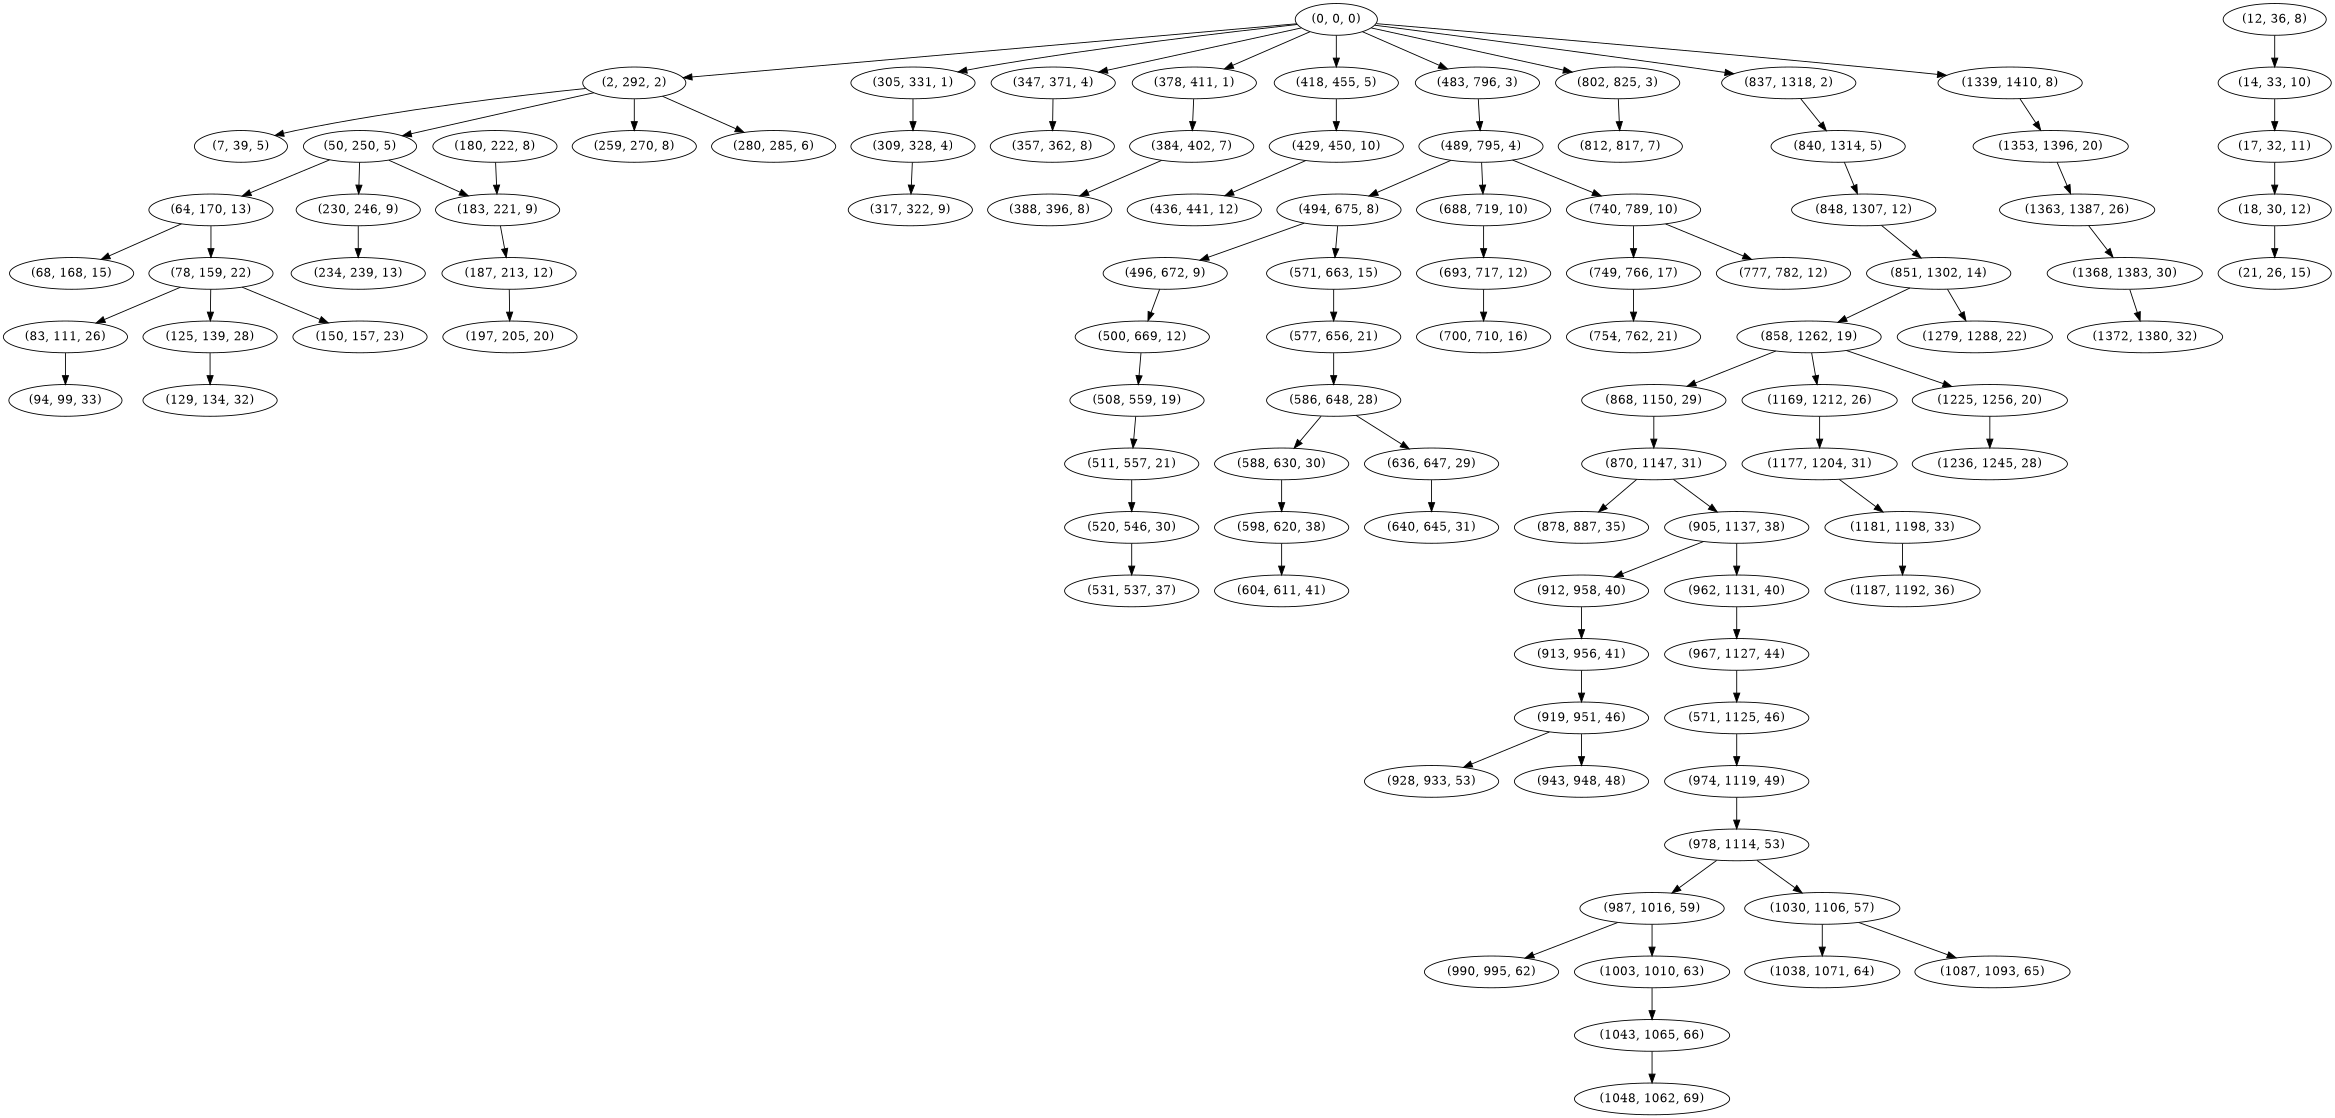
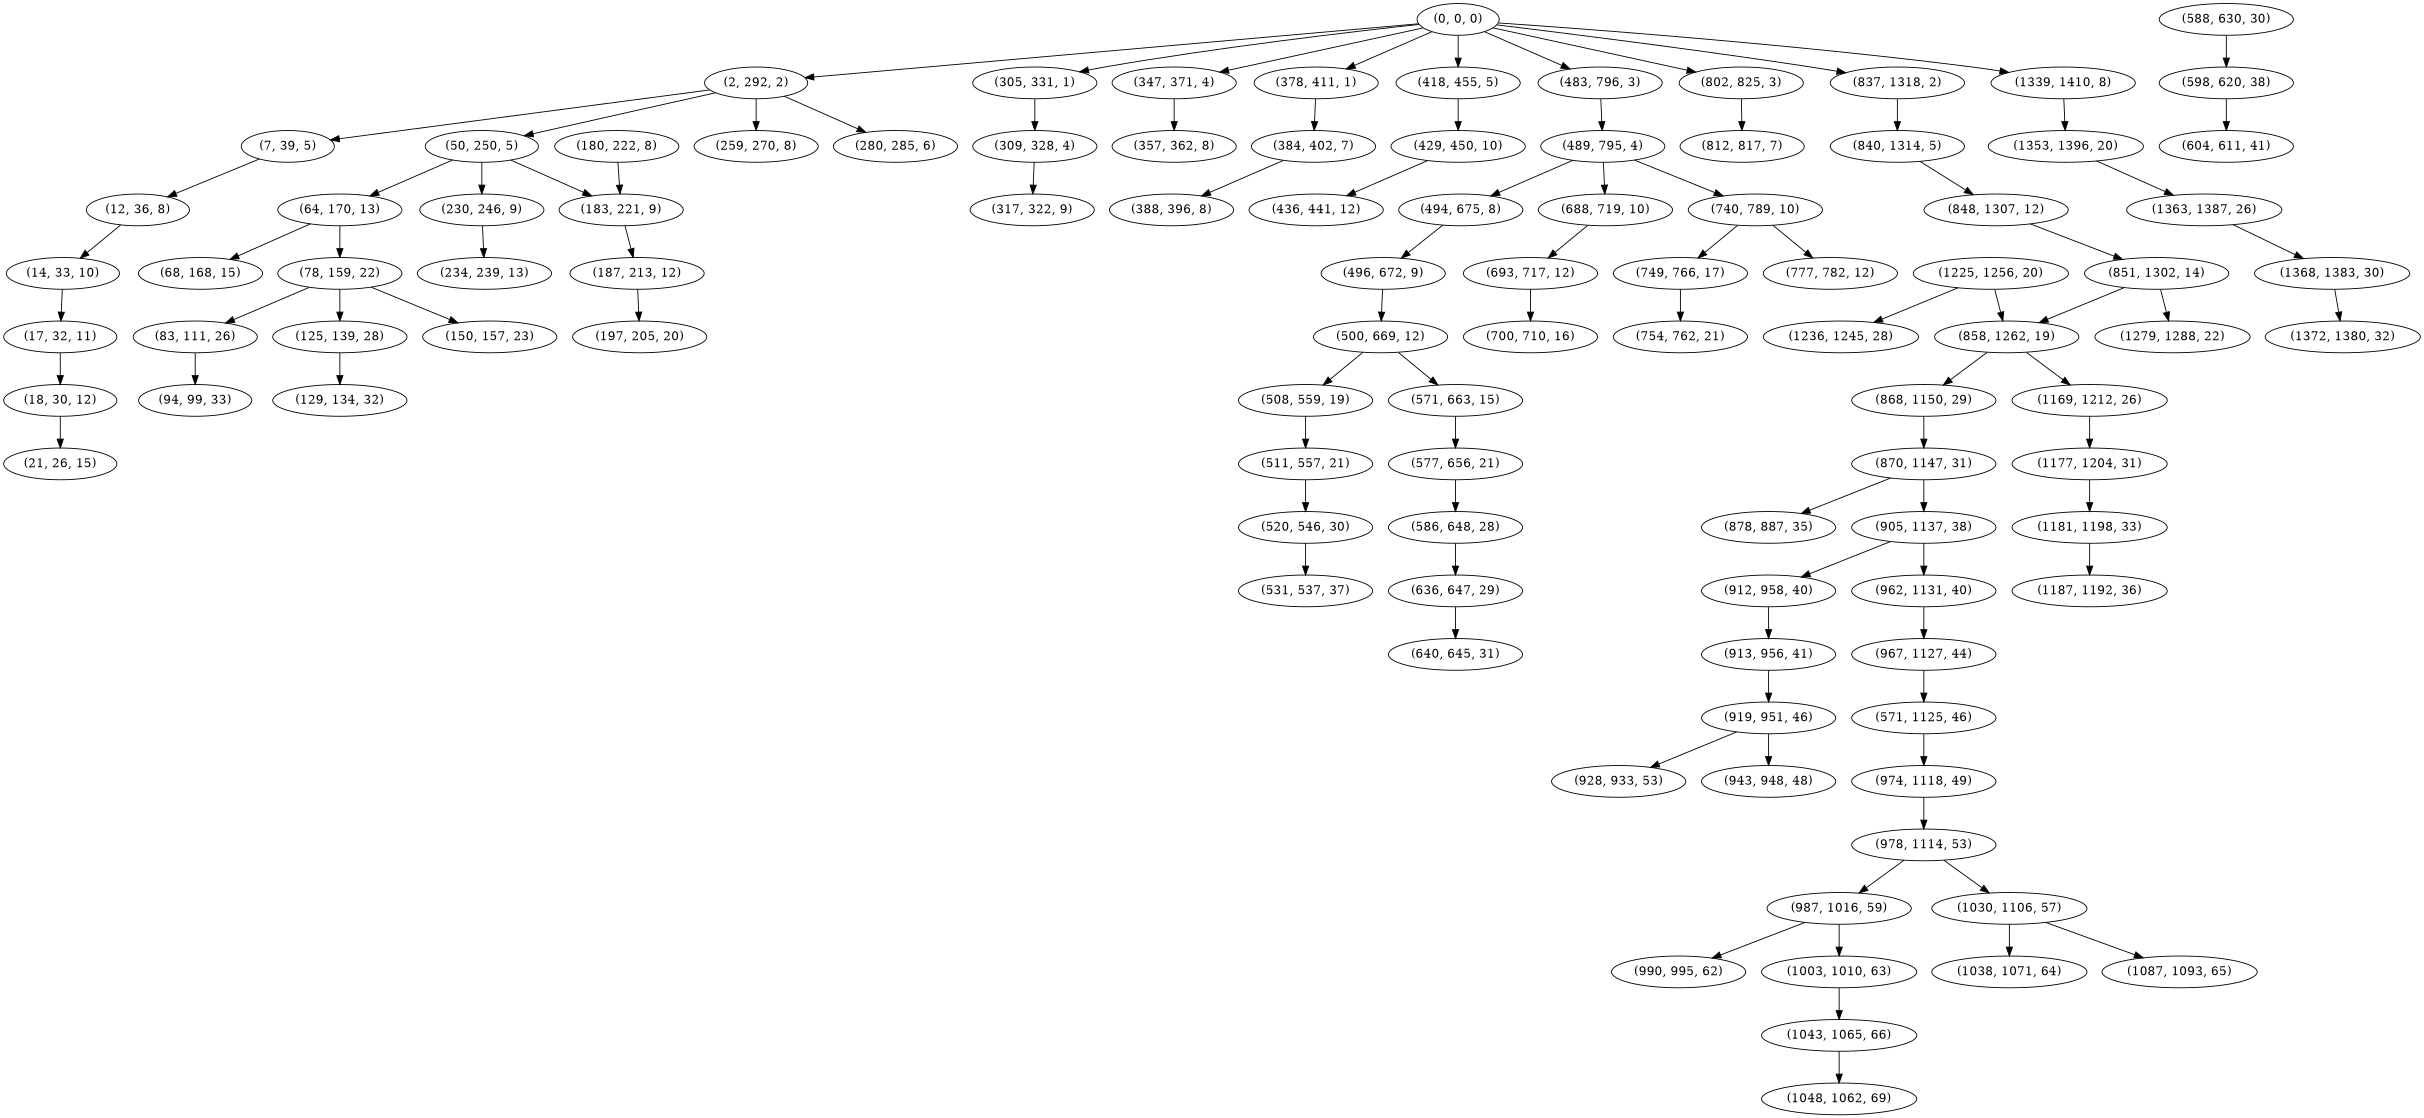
none -> (218, 176)
(1337, 237) -> (1415, 366)
(1895, 367) -> (1998, 301)
(1311, 429) -> none
(1737, 781) -> (1924, 781)
